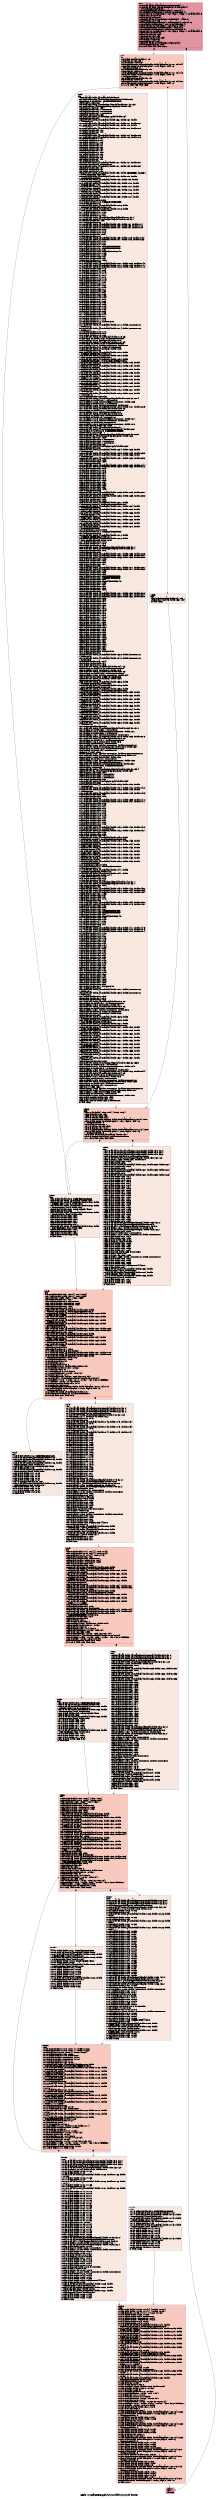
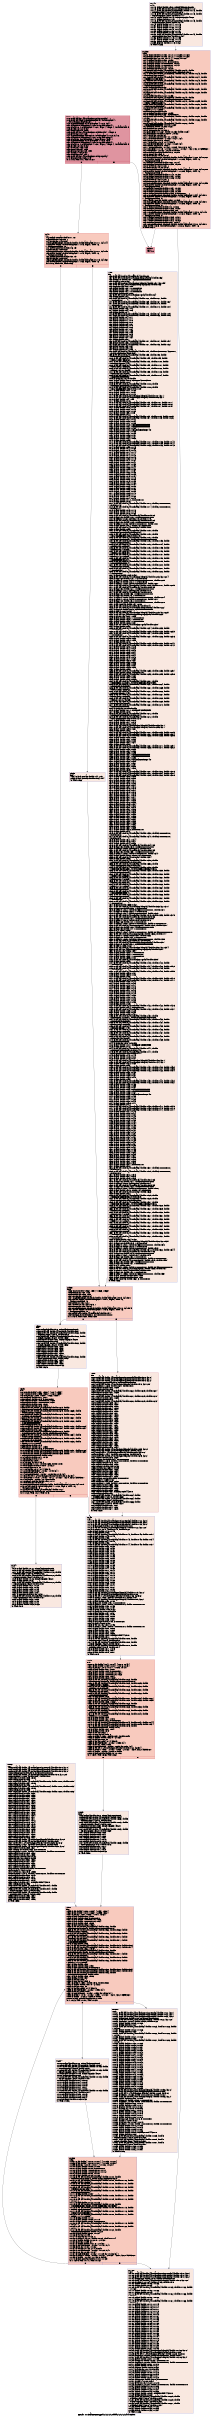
(104, 1287) -> (122, 1514)
(74, 1836) -> (80, 1949)
(75, 2222) -> (144, 2335)
(119, 2302) -> (180, 1249)
